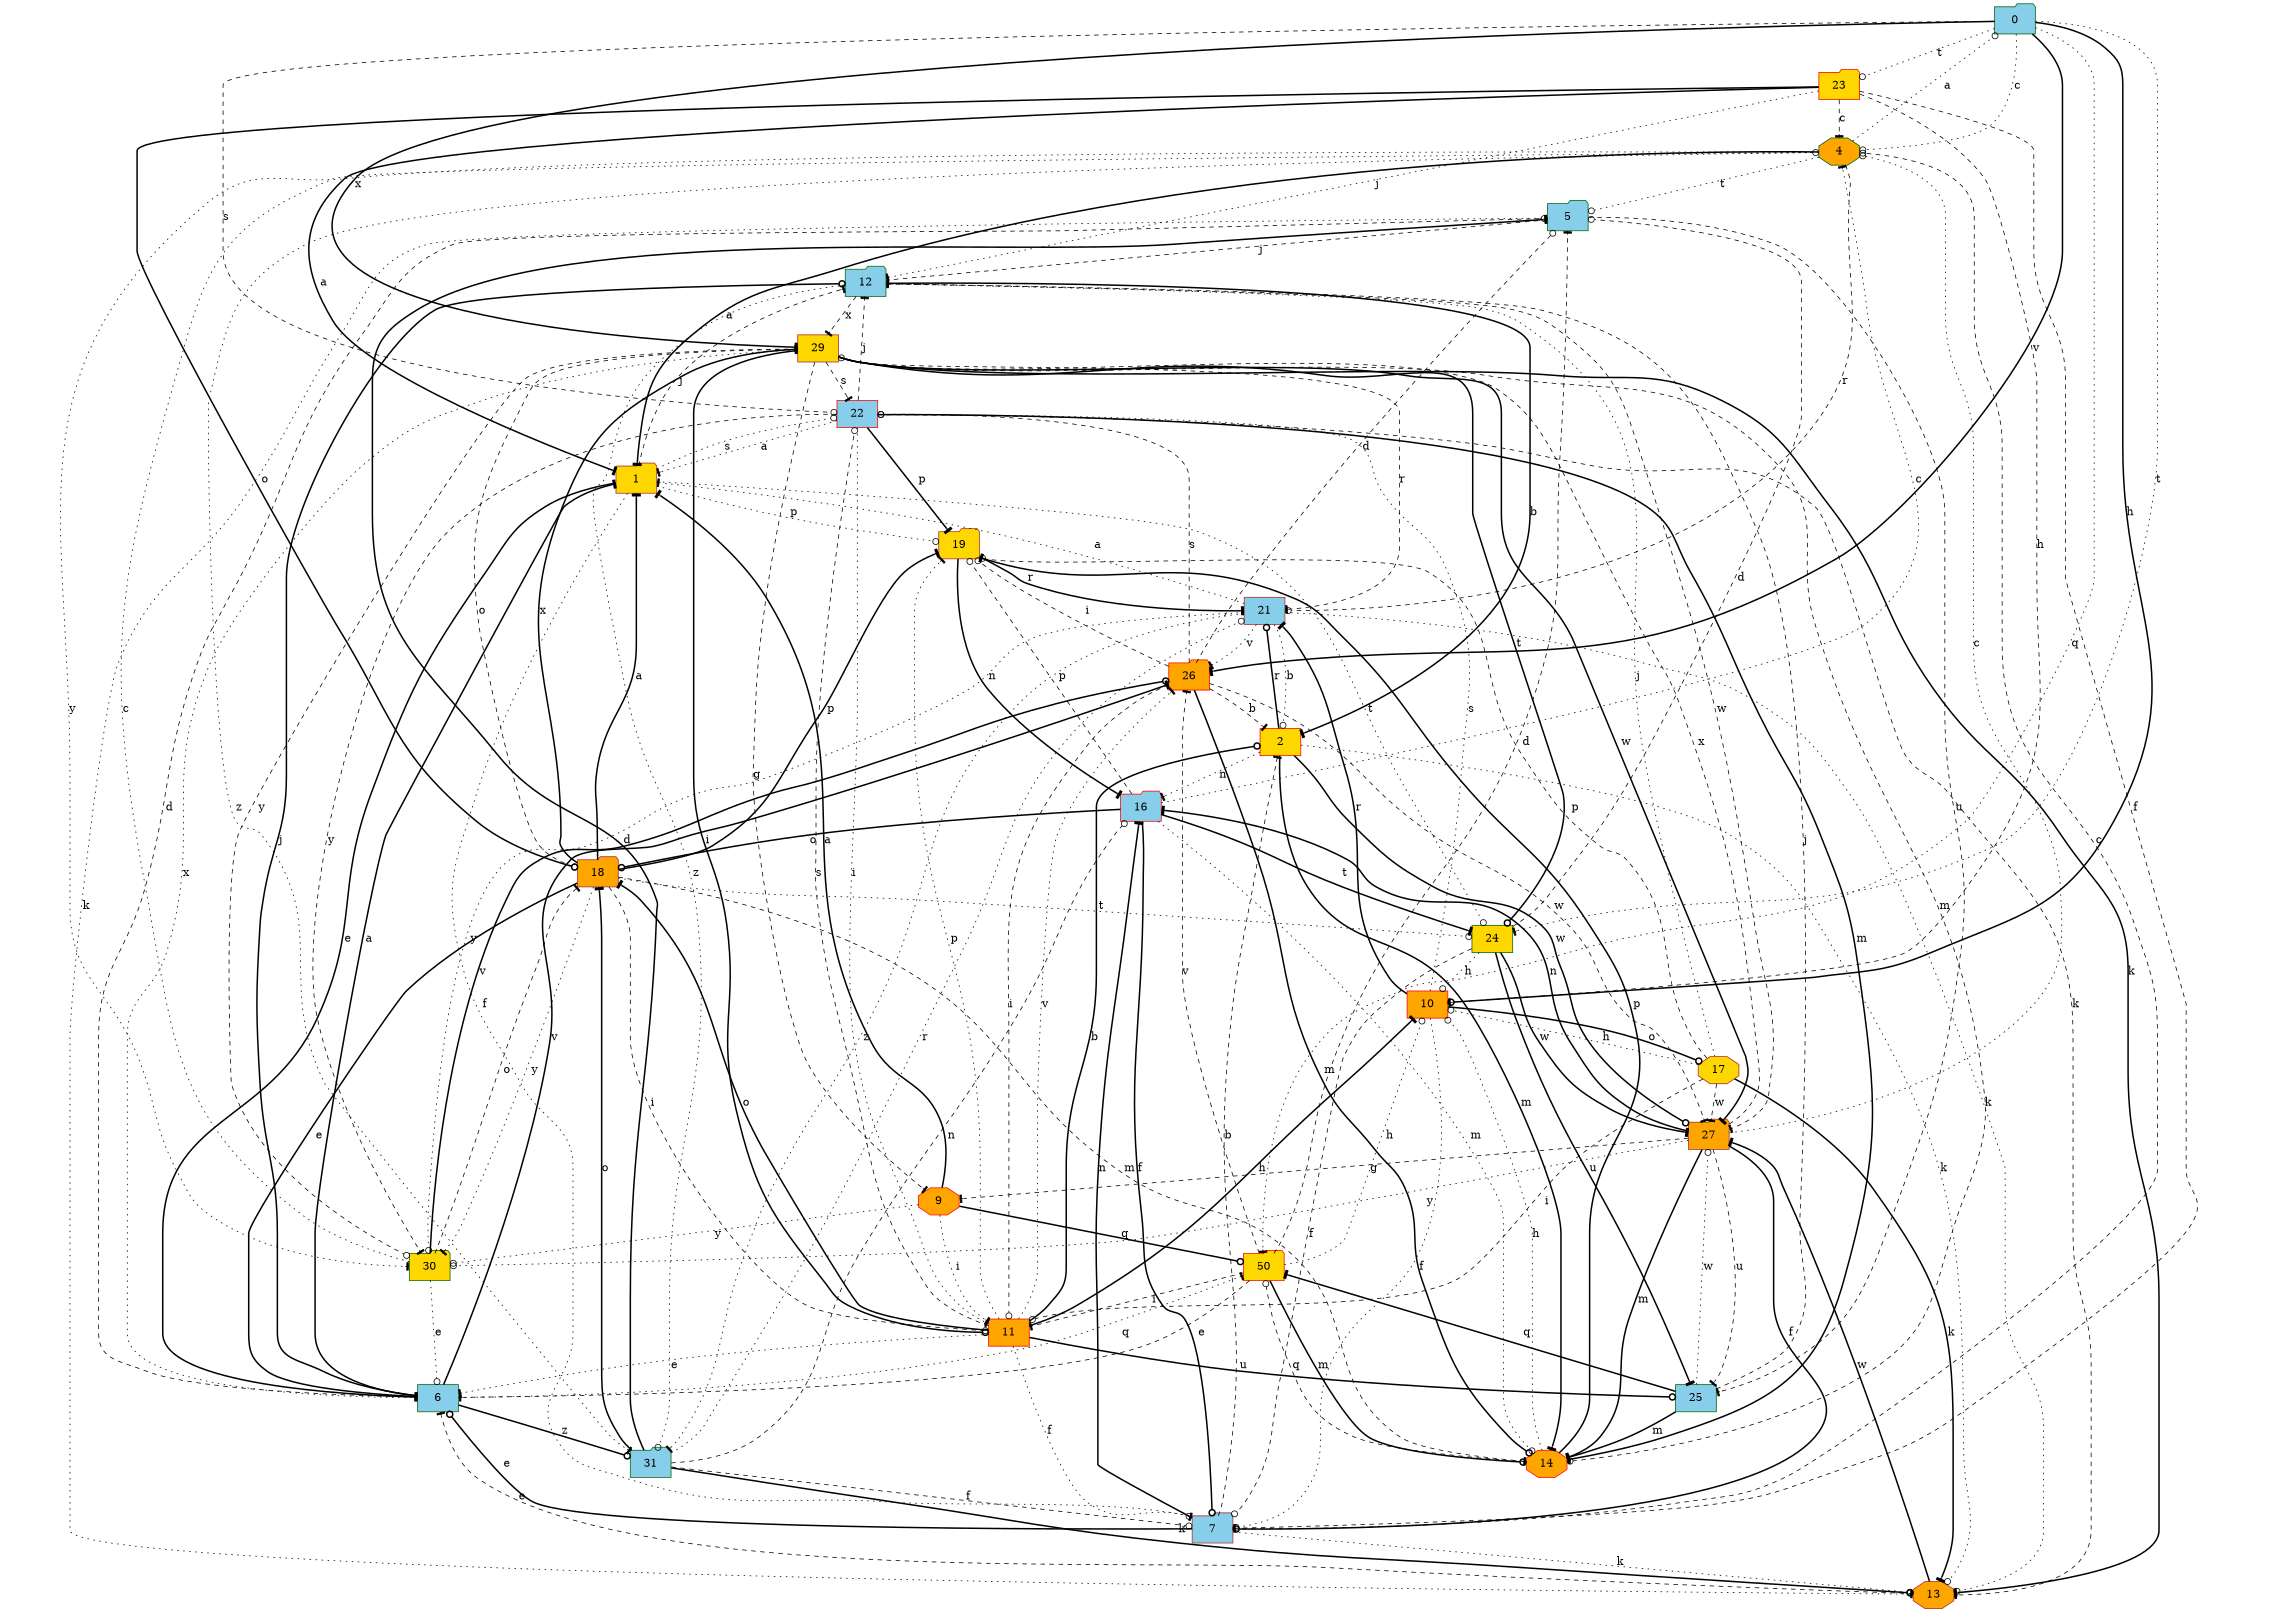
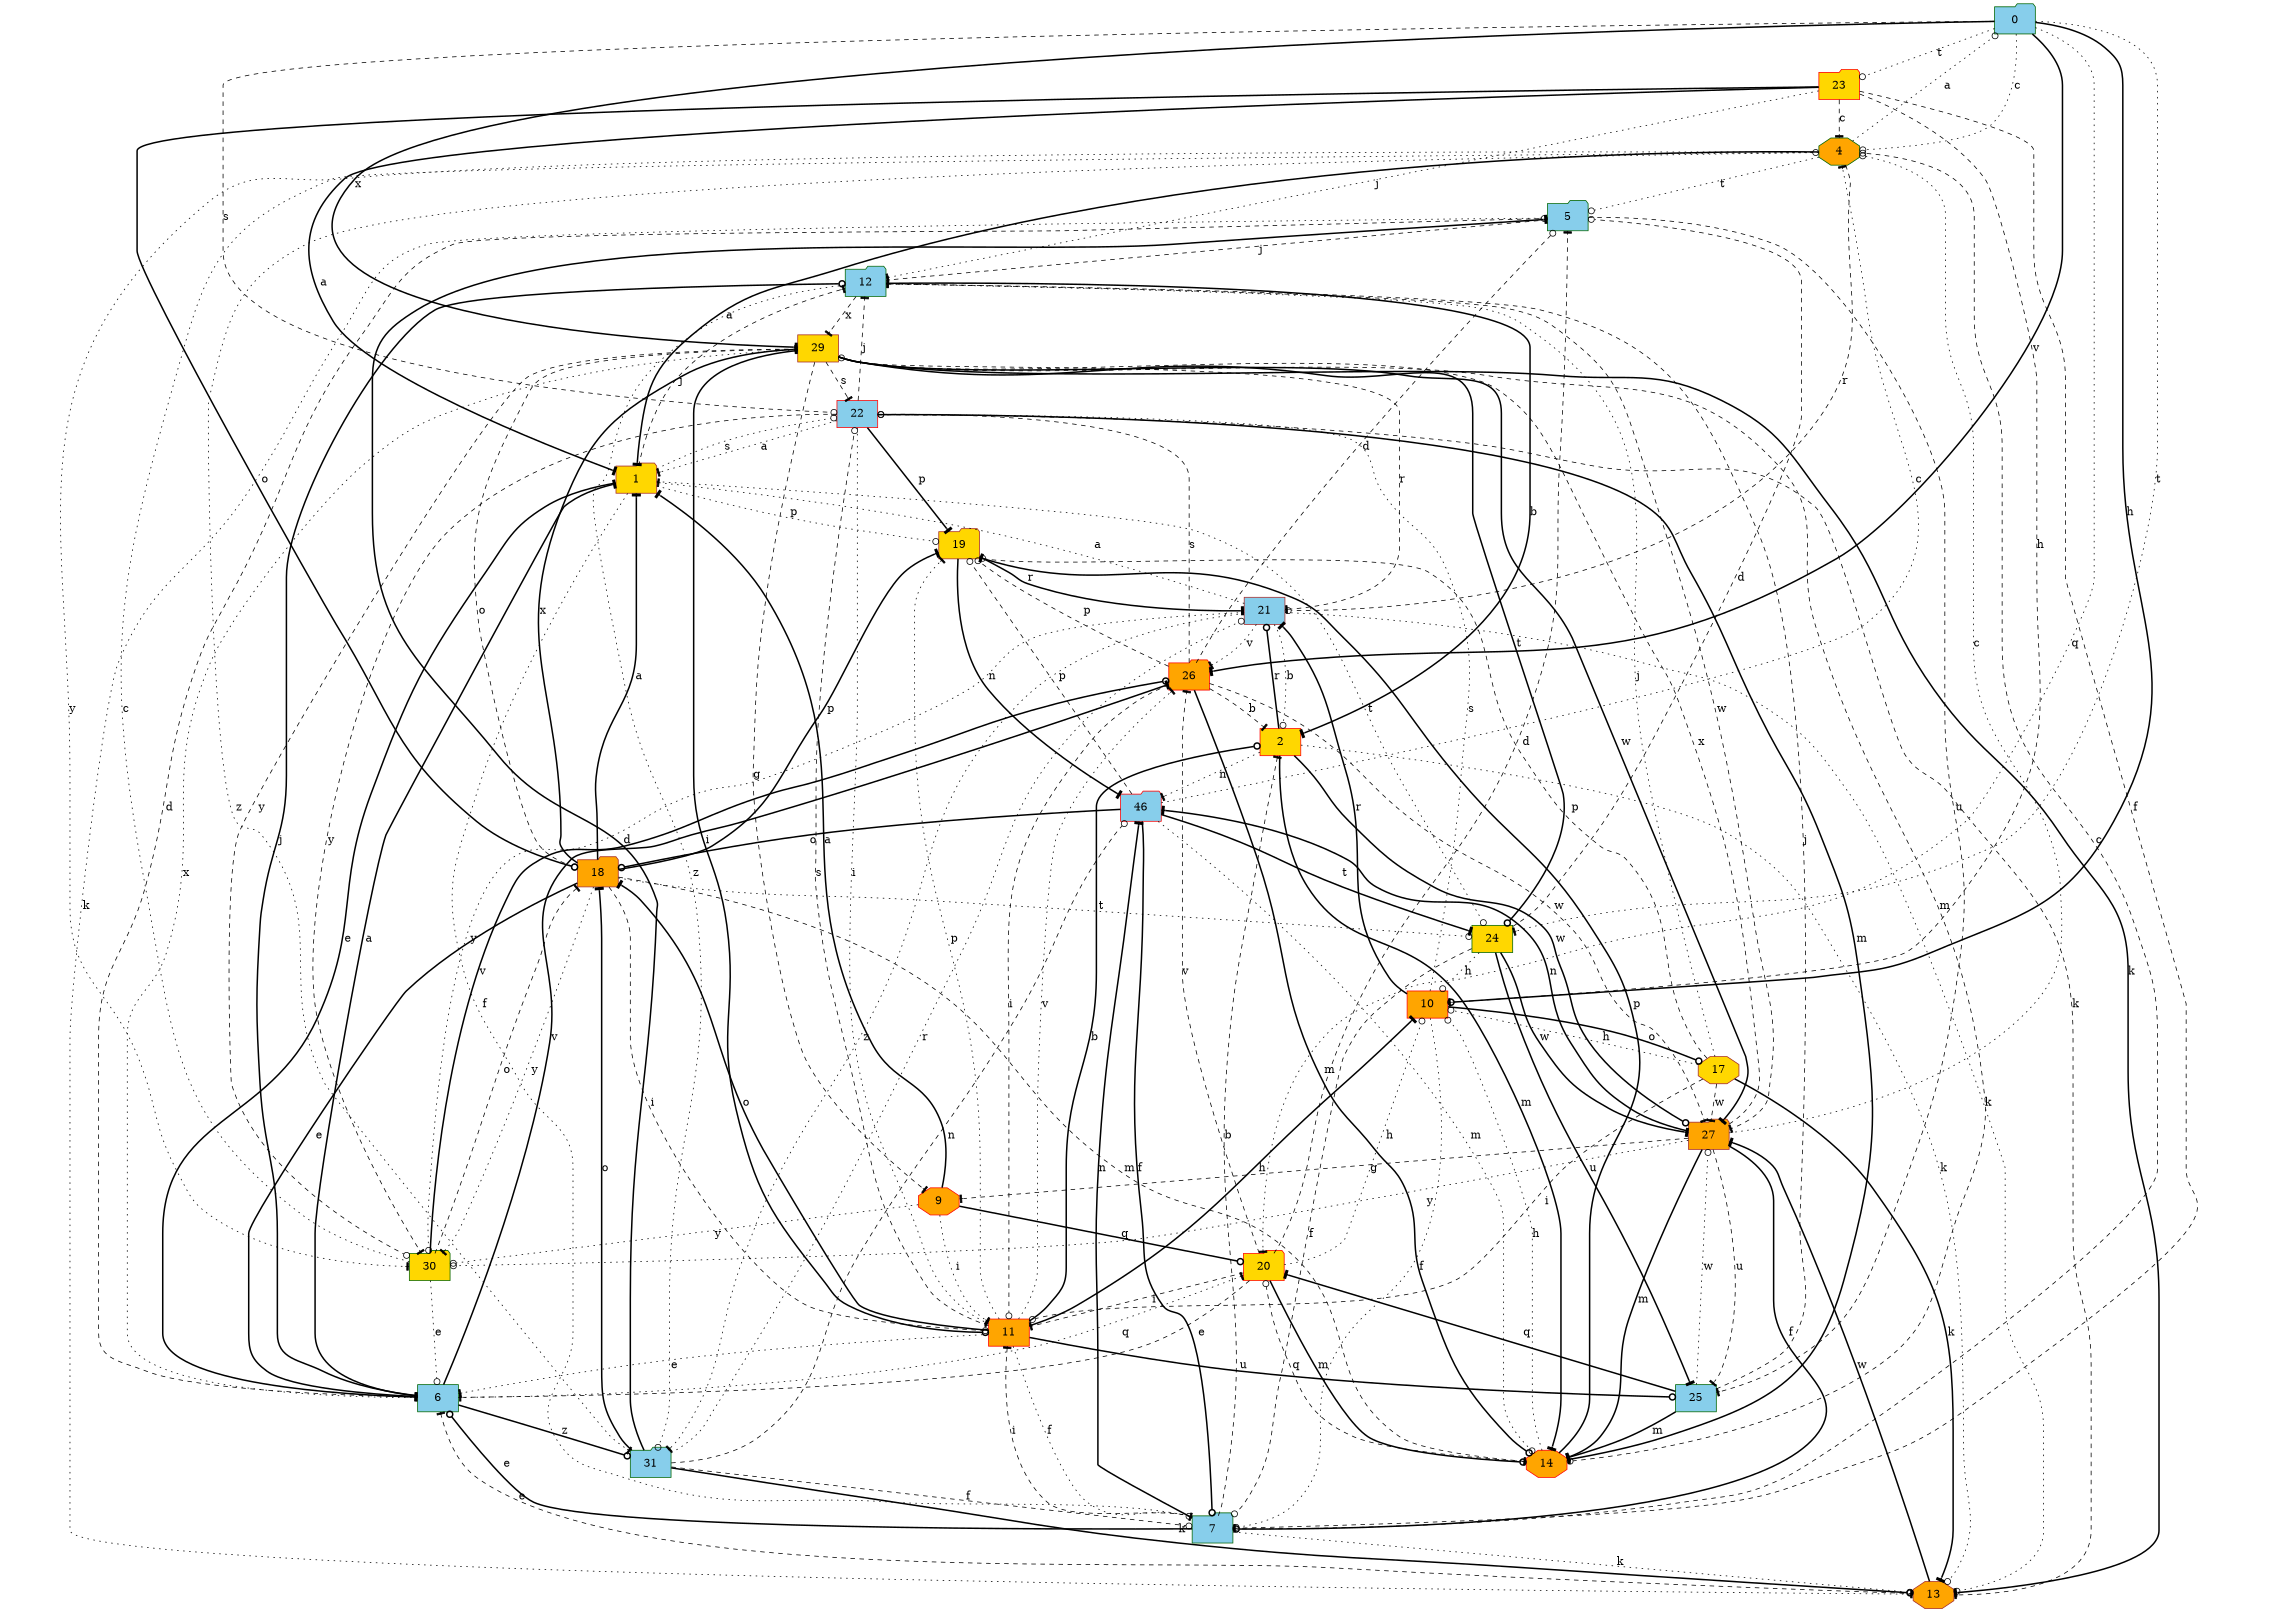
(1087, 611) -> (1087, 611)
(1141, 808) -> (1141, 808)
(1264, 1267) -> (1264, 1267)
none -> (1042, 1496)
(1213, 1529) -> (1213, 1529)
